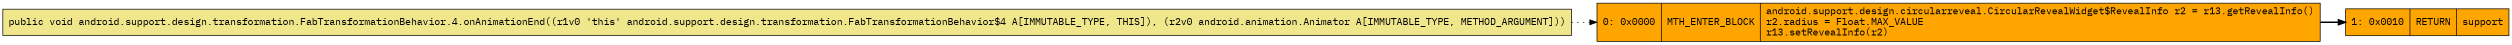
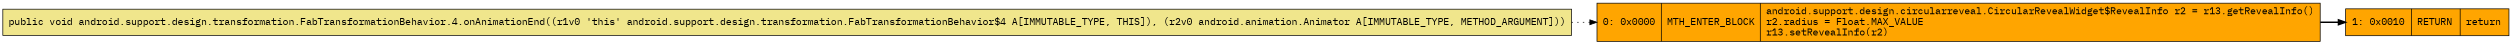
(2483, 22) -> (2483, 22)
